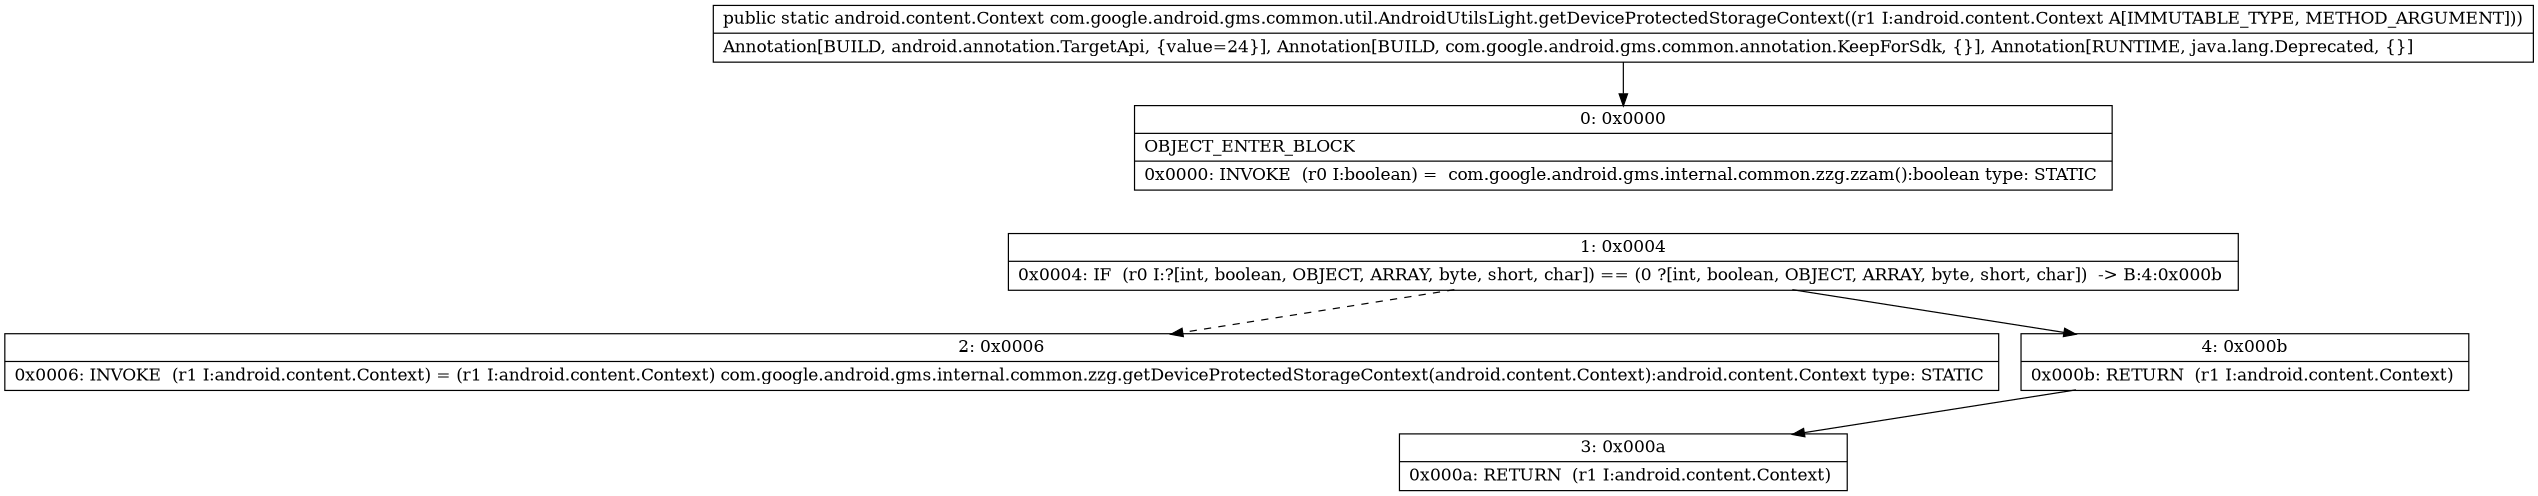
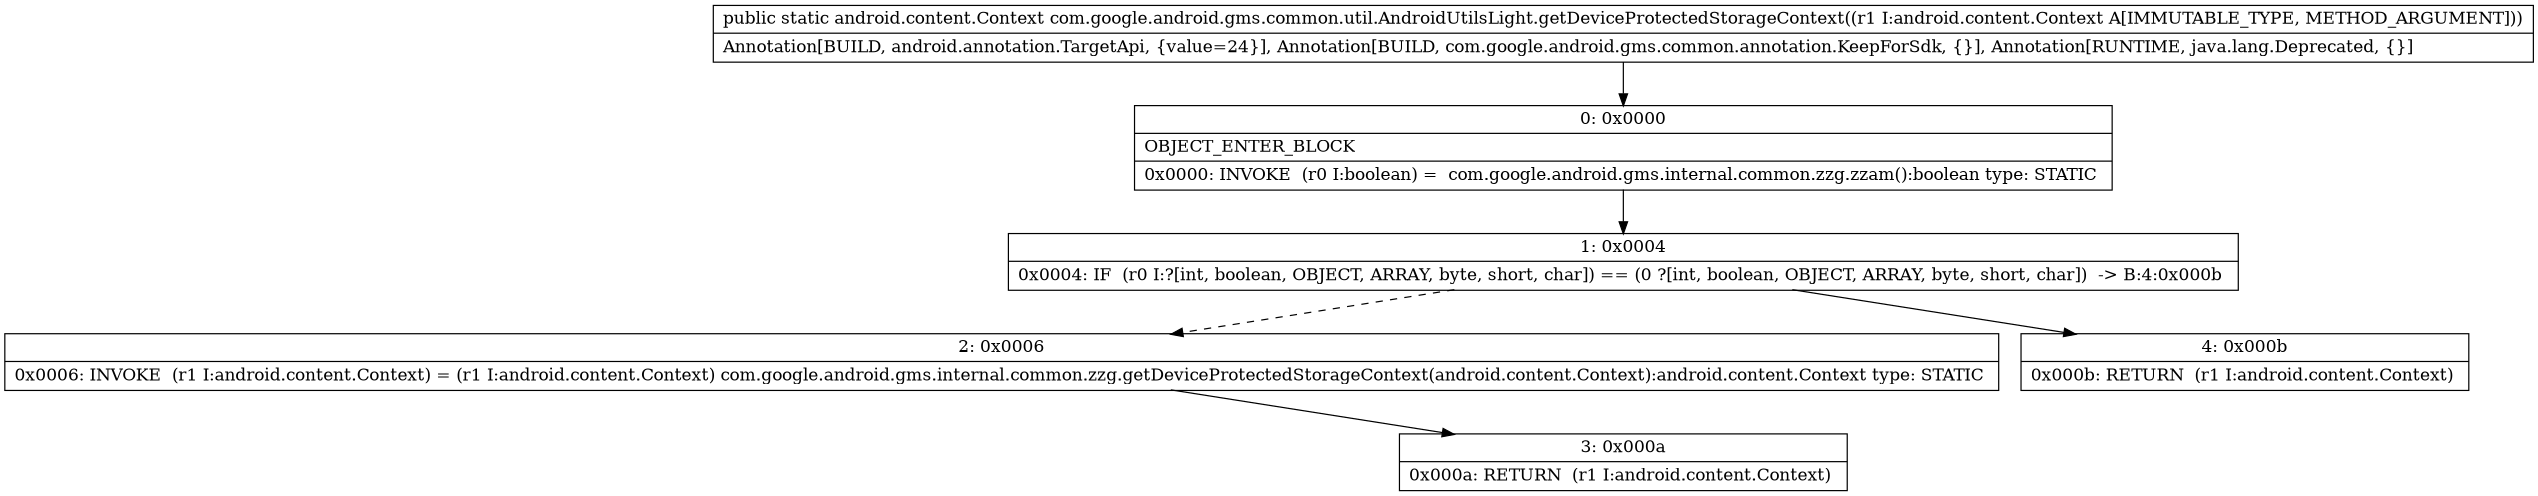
none -> (1623, 206)
(1940, 411) -> (1307, 411)
